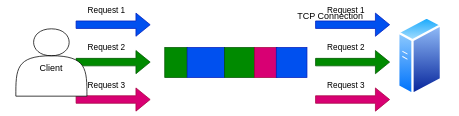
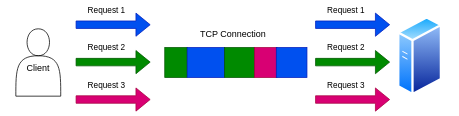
(330, 16) -> (233, 35)
(51, 63) -> (38, 63)
